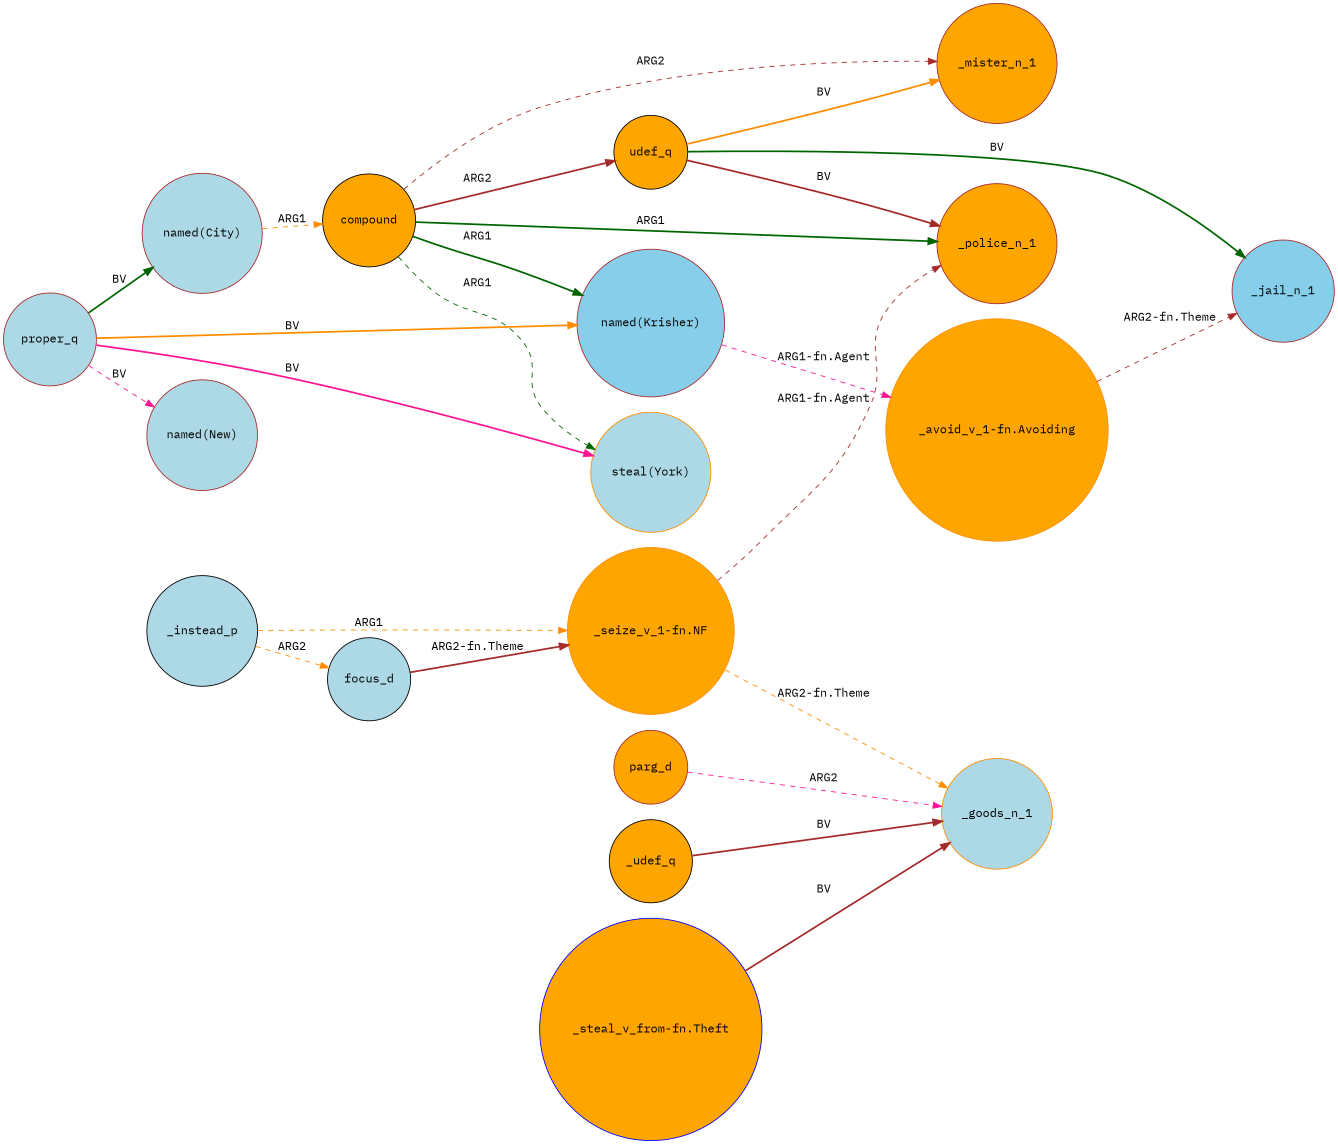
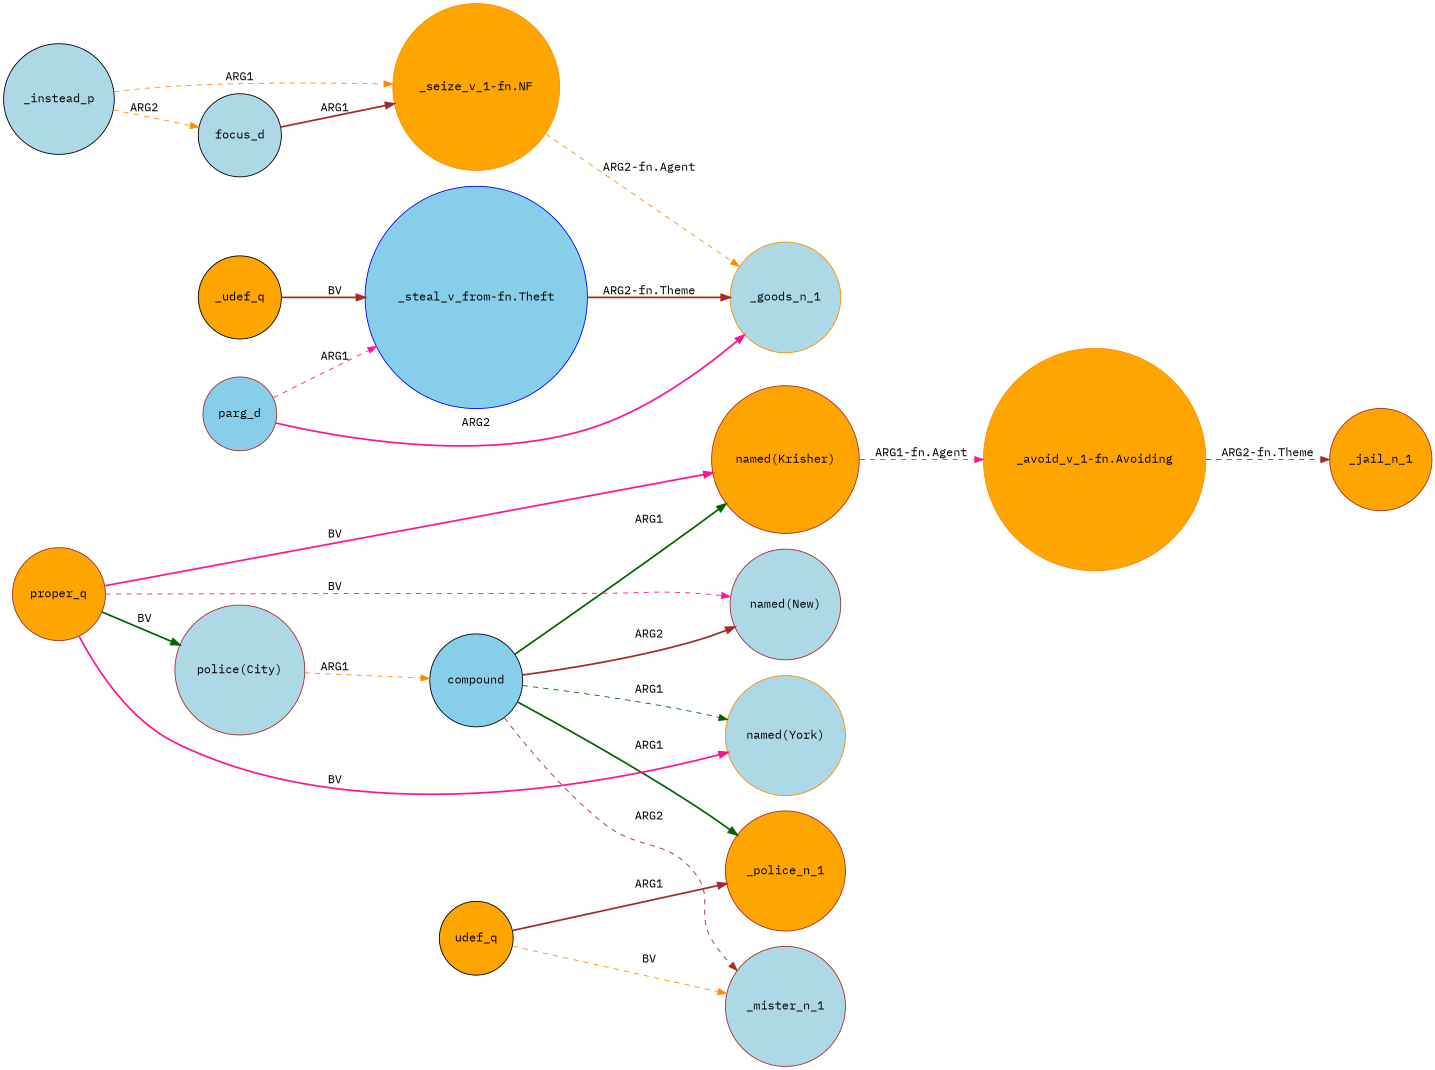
(997, 63) -> (785, 1006)
(809, 114) -> (615, 969)
(974, 157) -> none
(824, 177) -> (649, 884)
(510, 186) -> (626, 658)
(369, 220) -> (476, 680)
(202, 233) -> (240, 670)
(1283, 291) -> (1381, 460)
(651, 323) -> (785, 460)
(332, 332) -> (404, 530)
(50, 339) -> (59, 594)
none -> (321, 374)
(854, 438) -> none
(651, 472) -> (785, 736)
(478, 647) -> (335, 108)
(824, 693) -> (649, 168)
(651, 767) -> (240, 414)
(810, 789) -> (519, 442)
(813, 839) -> (319, 297)
(824, 889) -> (649, 291)
(651, 1029) -> (476, 297)
